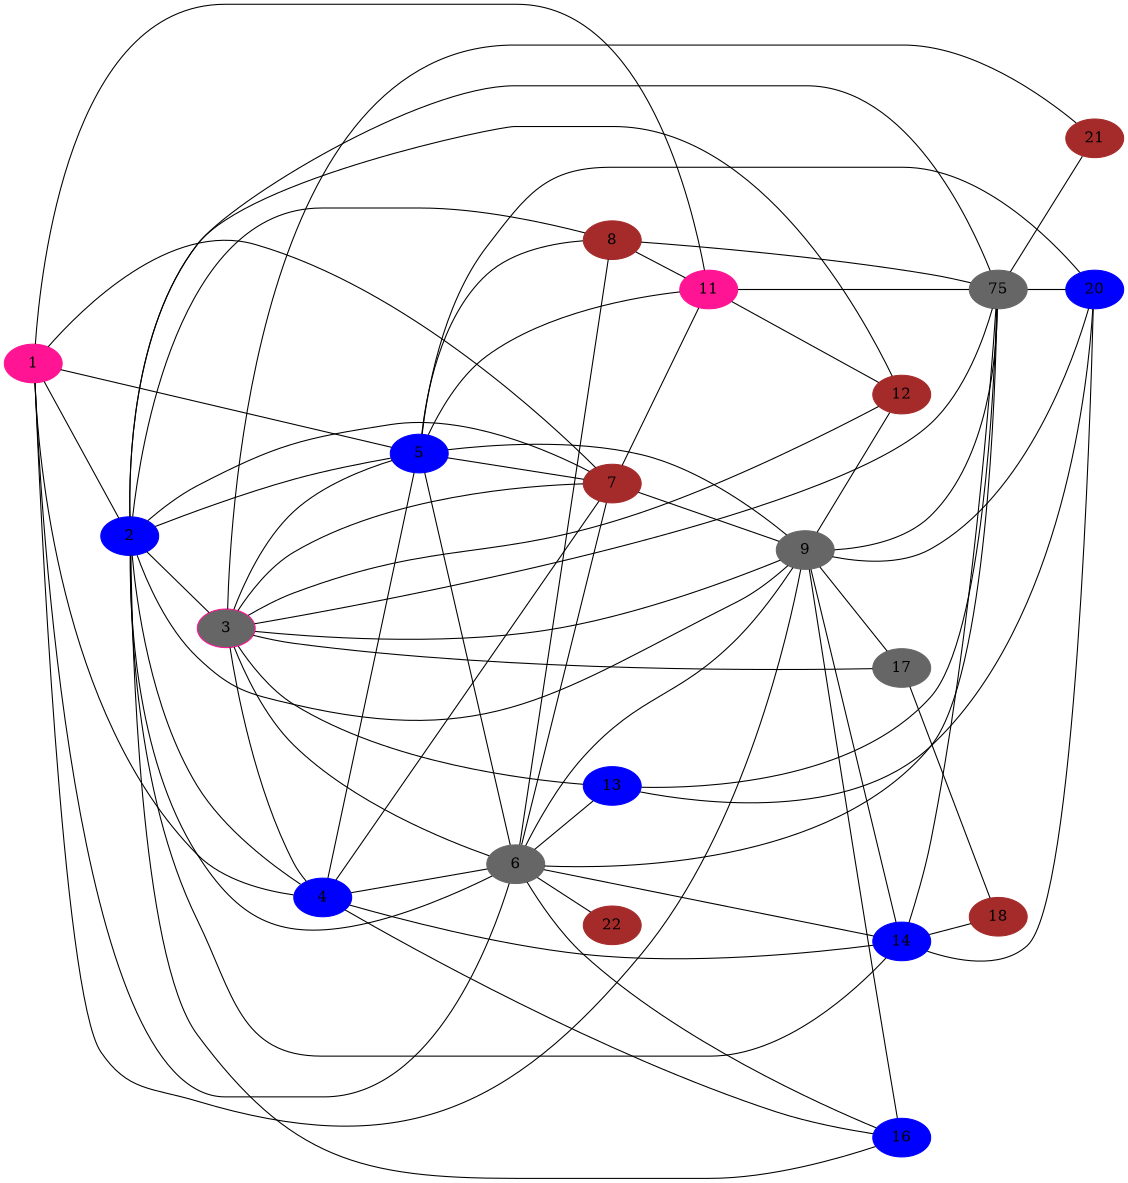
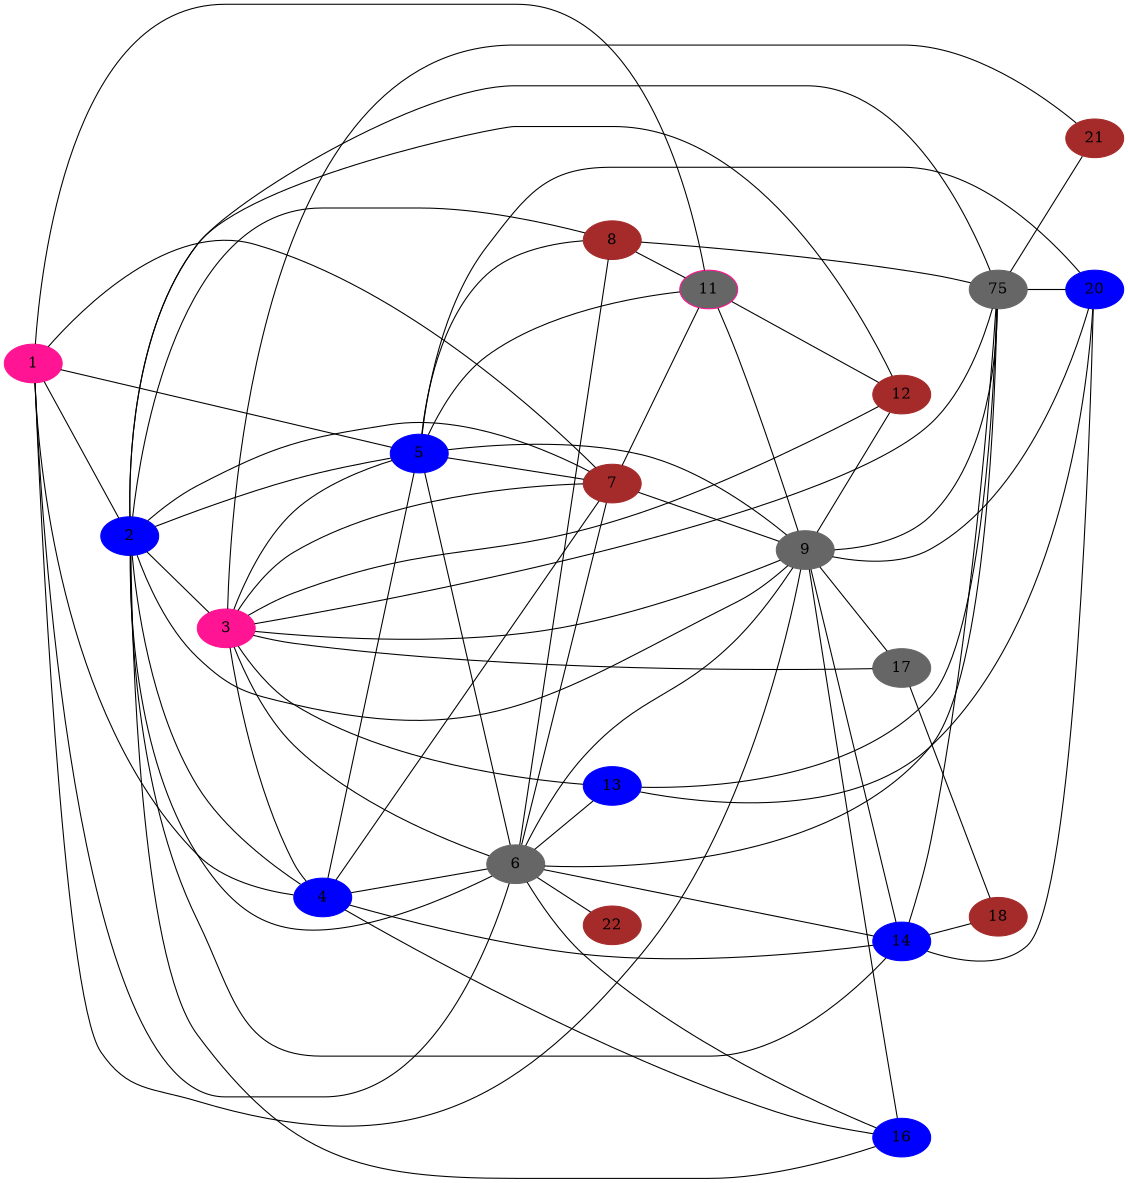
(709, 290) -> (709, 290)
(853, 290) -> (760, 419)
(226, 628) -> (226, 628)
